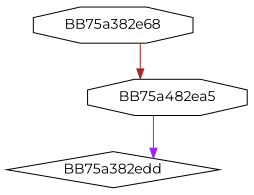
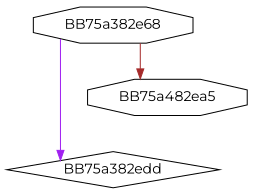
(153, 132) -> (60, 95)
